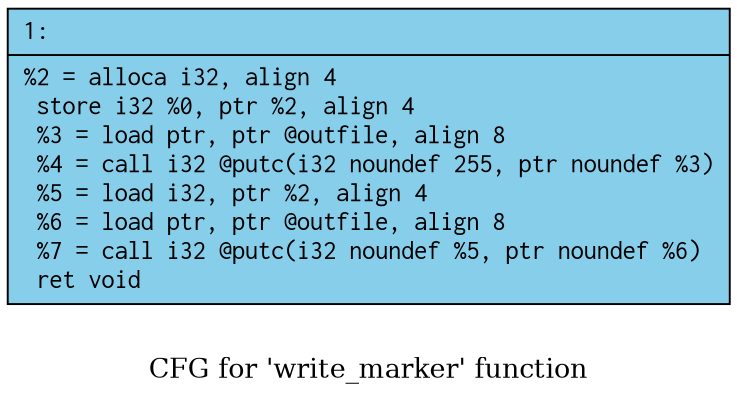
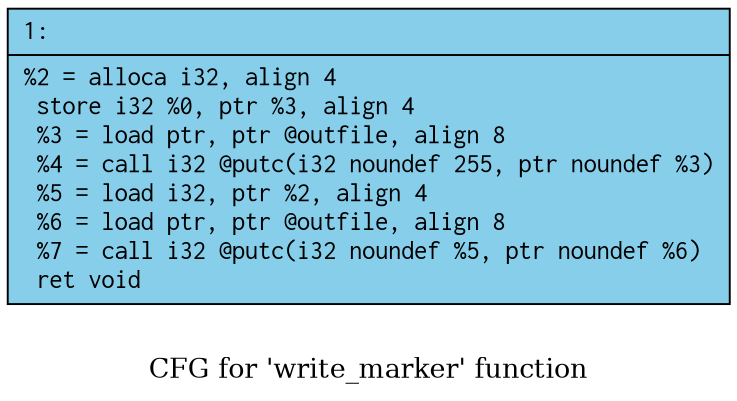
(219, 106) -> (219, 106)
